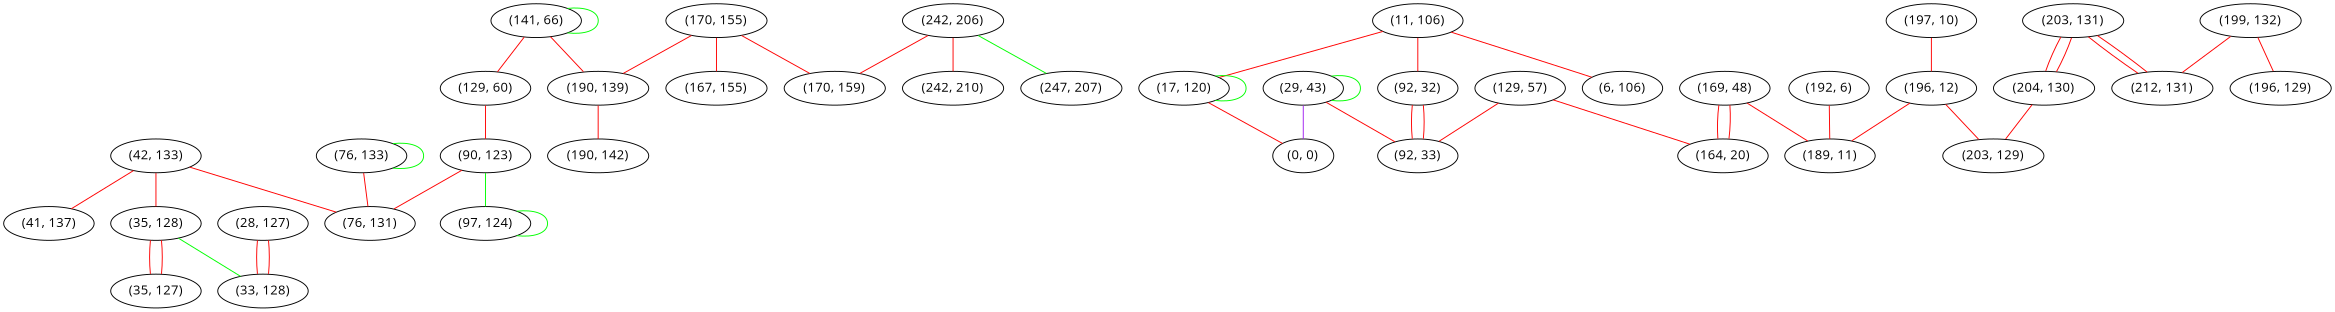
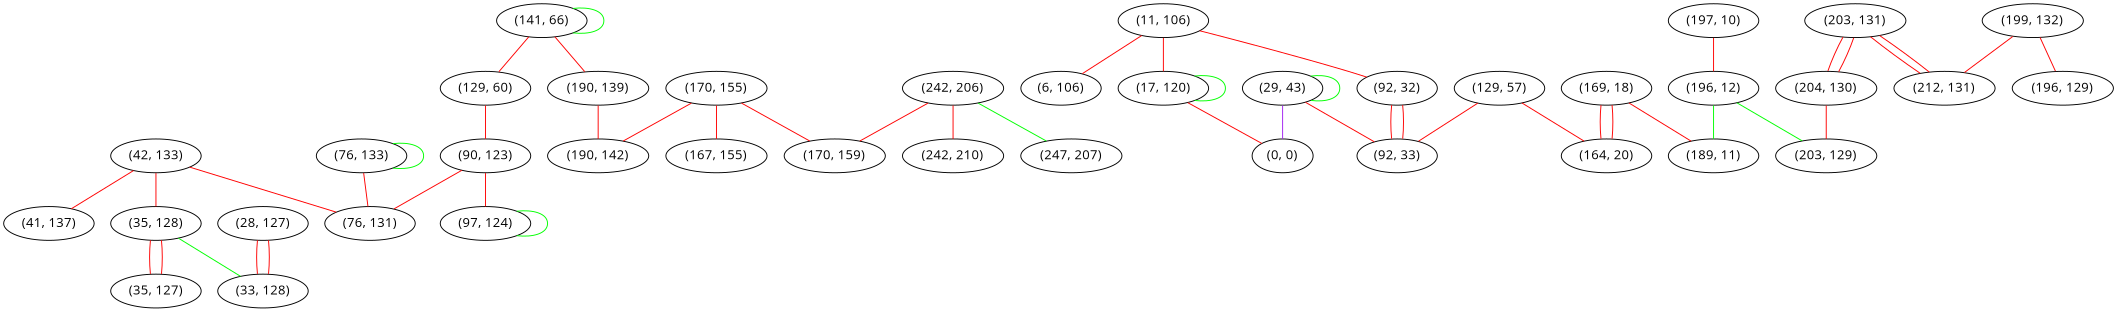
(657, 54) -> (657, 122)
(1725, 88) -> (1607, 88)
(1829, 88) -> none
(1881, 122) -> (1714, 122)
(1962, 122) -> (1770, 122)
(485, 190) -> (485, 190)
